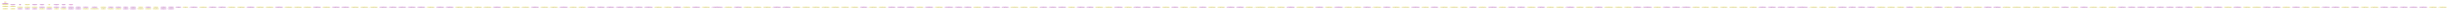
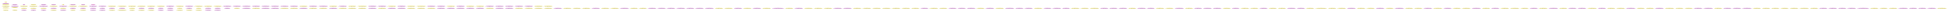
(1891, 7) -> none
